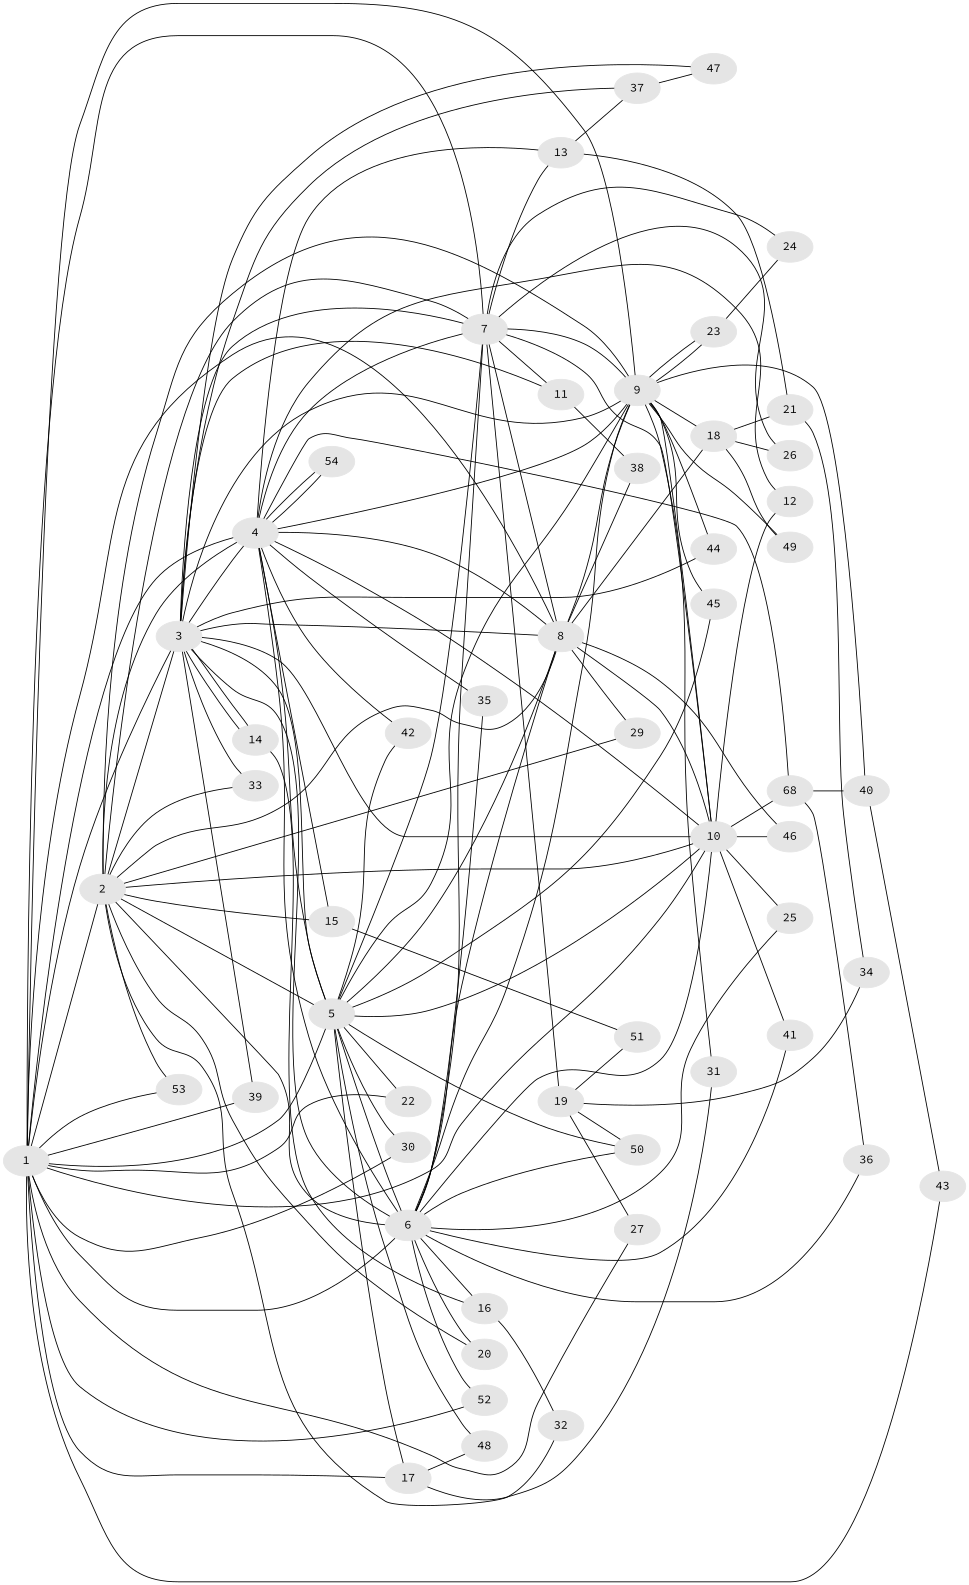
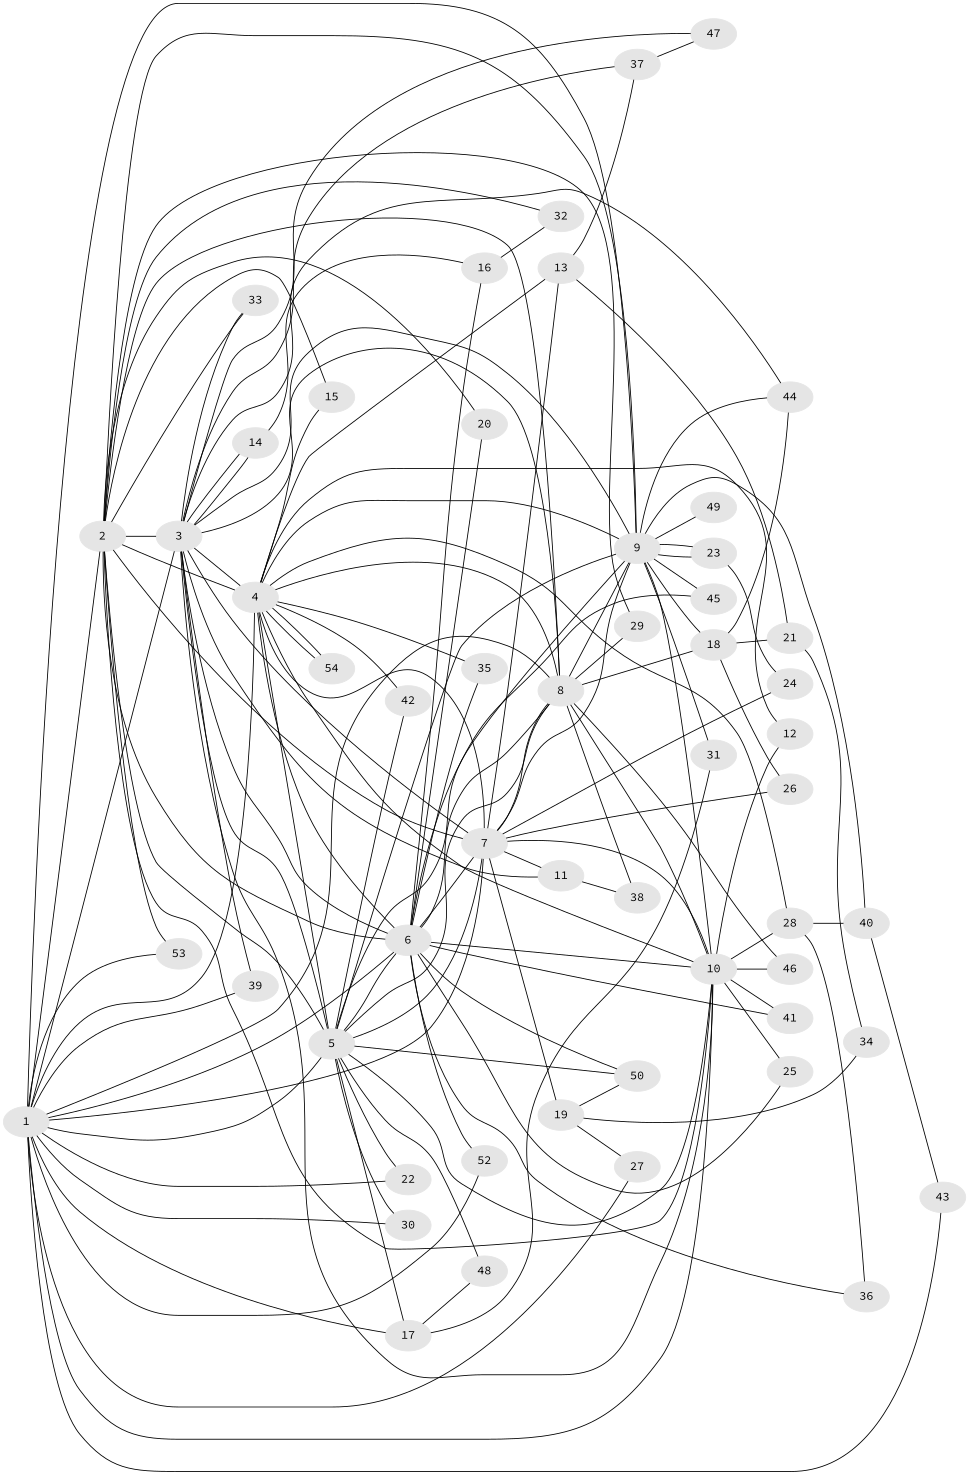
(751, 492) -> (771, 527)
(790, 791) -> (790, 923)
(637, 1037) -> none
